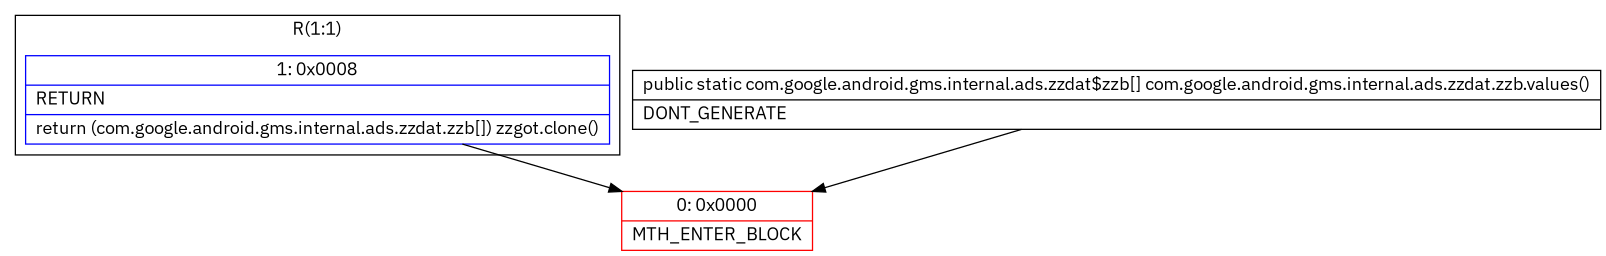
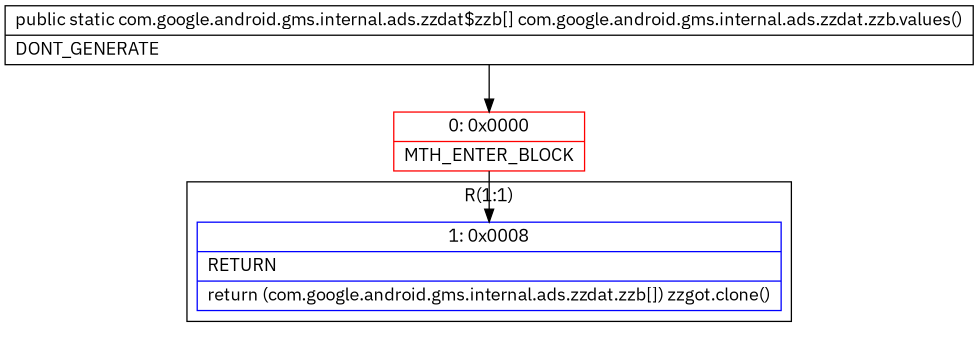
(536, 166) -> (489, 190)
